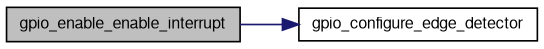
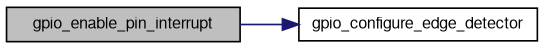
(123, 24) -> (123, 24)
